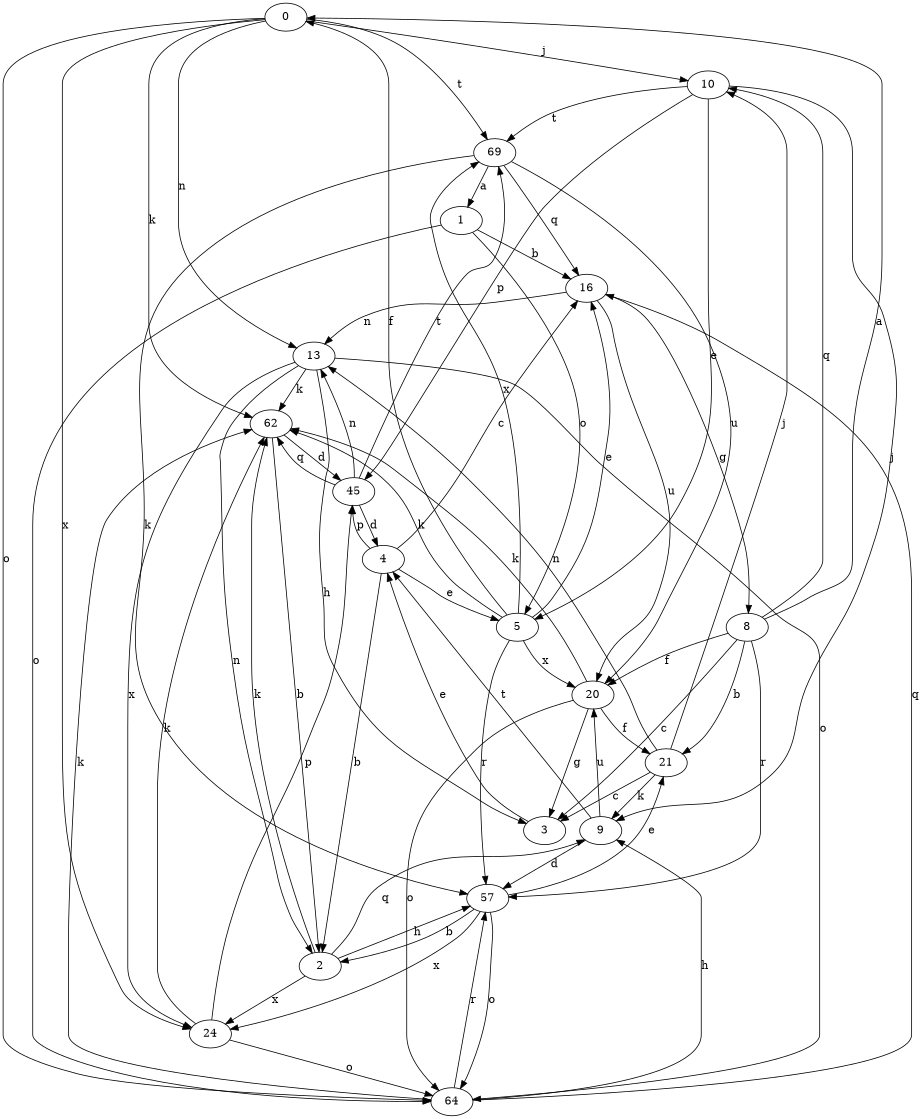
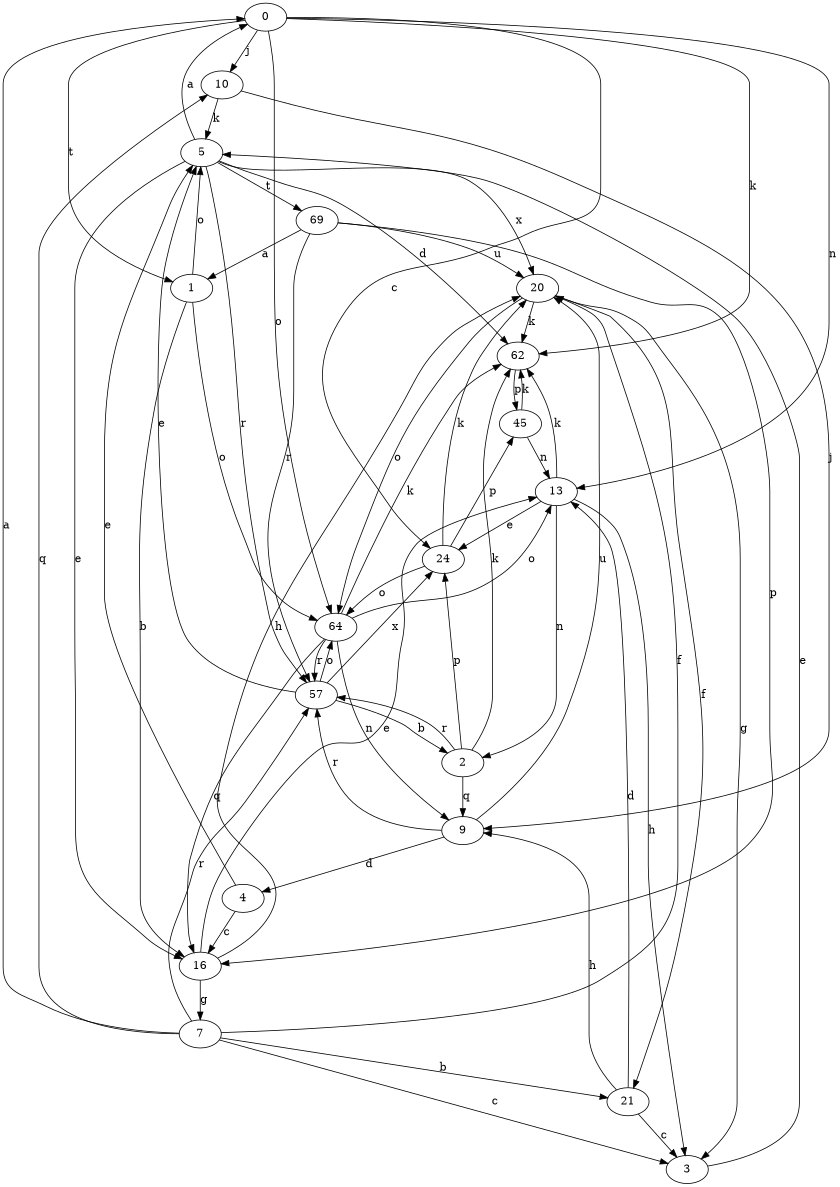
(410, 52) -> (69, 109)
(596, 99) -> none
(555, 221) -> (774, 593)
(507, 261) -> none
(435, 321) -> none
(368, 322) -> (387, 729)
(391, 322) -> (191, 85)
(714, 356) -> (216, 119)
(507, 390) -> (268, 187)
(780, 418) -> none
(301, 458) -> (526, 390)
(322, 458) -> (518, 390)
(672, 492) -> (279, 627)
(367, 522) -> none
(66, 526) -> (394, 288)
(148, 526) -> (289, 458)
(421, 526) -> (423, 254)
(358, 533) -> none
(556, 559) -> (631, 797)
(747, 627) -> (200, 1034)
(295, 691) -> none
(132, 695) -> (510, 526)
(504, 695) -> (369, 864)
(442, 713) -> (799, 491)
(820, 724) -> (467, 593)
(160, 747) -> (456, 417)
(352, 759) -> none
(641, 797) -> (593, 966)
(603, 863) -> (160, 468)
(555, 864) -> (335, 763)
(418, 932) -> (445, 729)
(705, 966) -> (369, 729)
(275, 1000) -> (457, 661)
